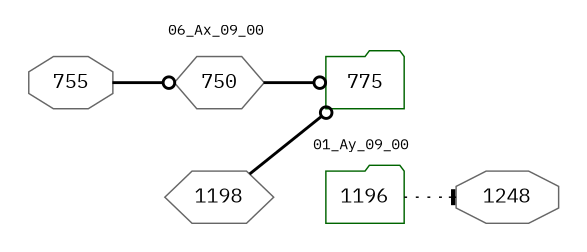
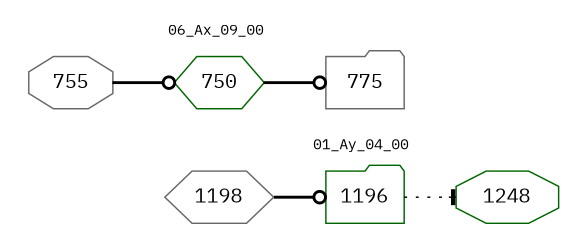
(219, 83) -> (219, 83)
(365, 83) -> (365, 83)
(285, 145) -> (294, 197)
(362, 146) -> (362, 146)
(507, 197) -> (507, 197)
